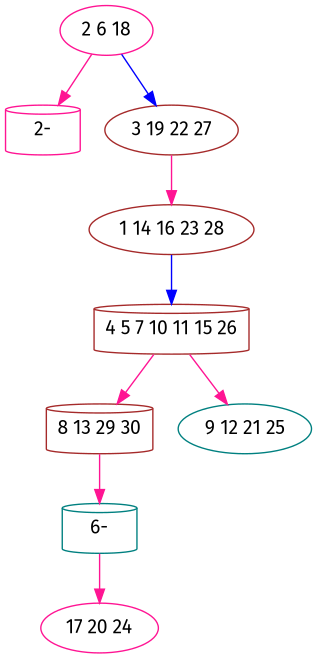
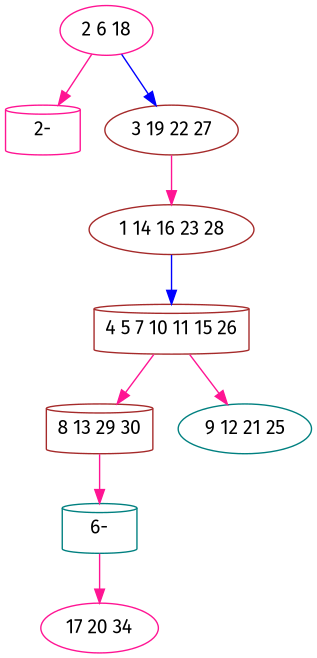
(100, 628) -> (100, 628)
